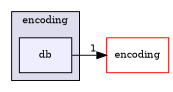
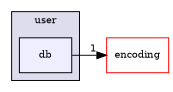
(46, 21) -> (46, 21)
